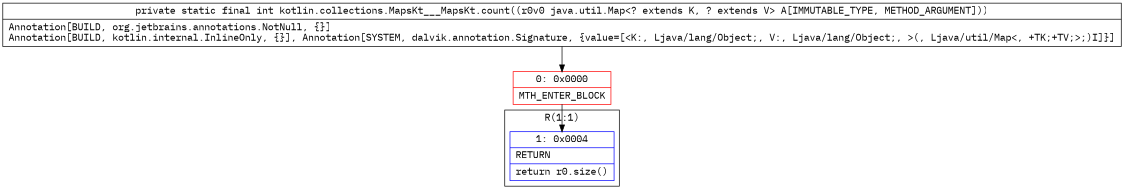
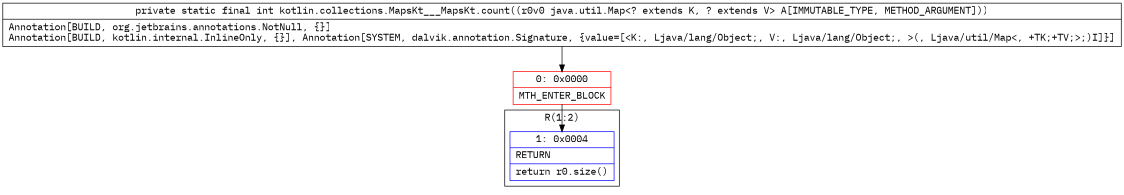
(562, 118) -> (562, 118)
